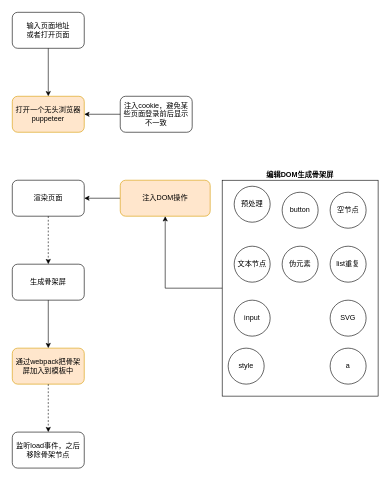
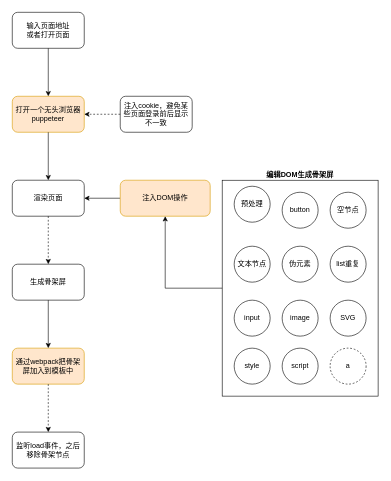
(104, 114) -> (104, 114)
none -> (48, 174)
none -> (300, 318)
(246, 366) -> (252, 366)
none -> (300, 366)
(348, 366) -> (348, 366)
